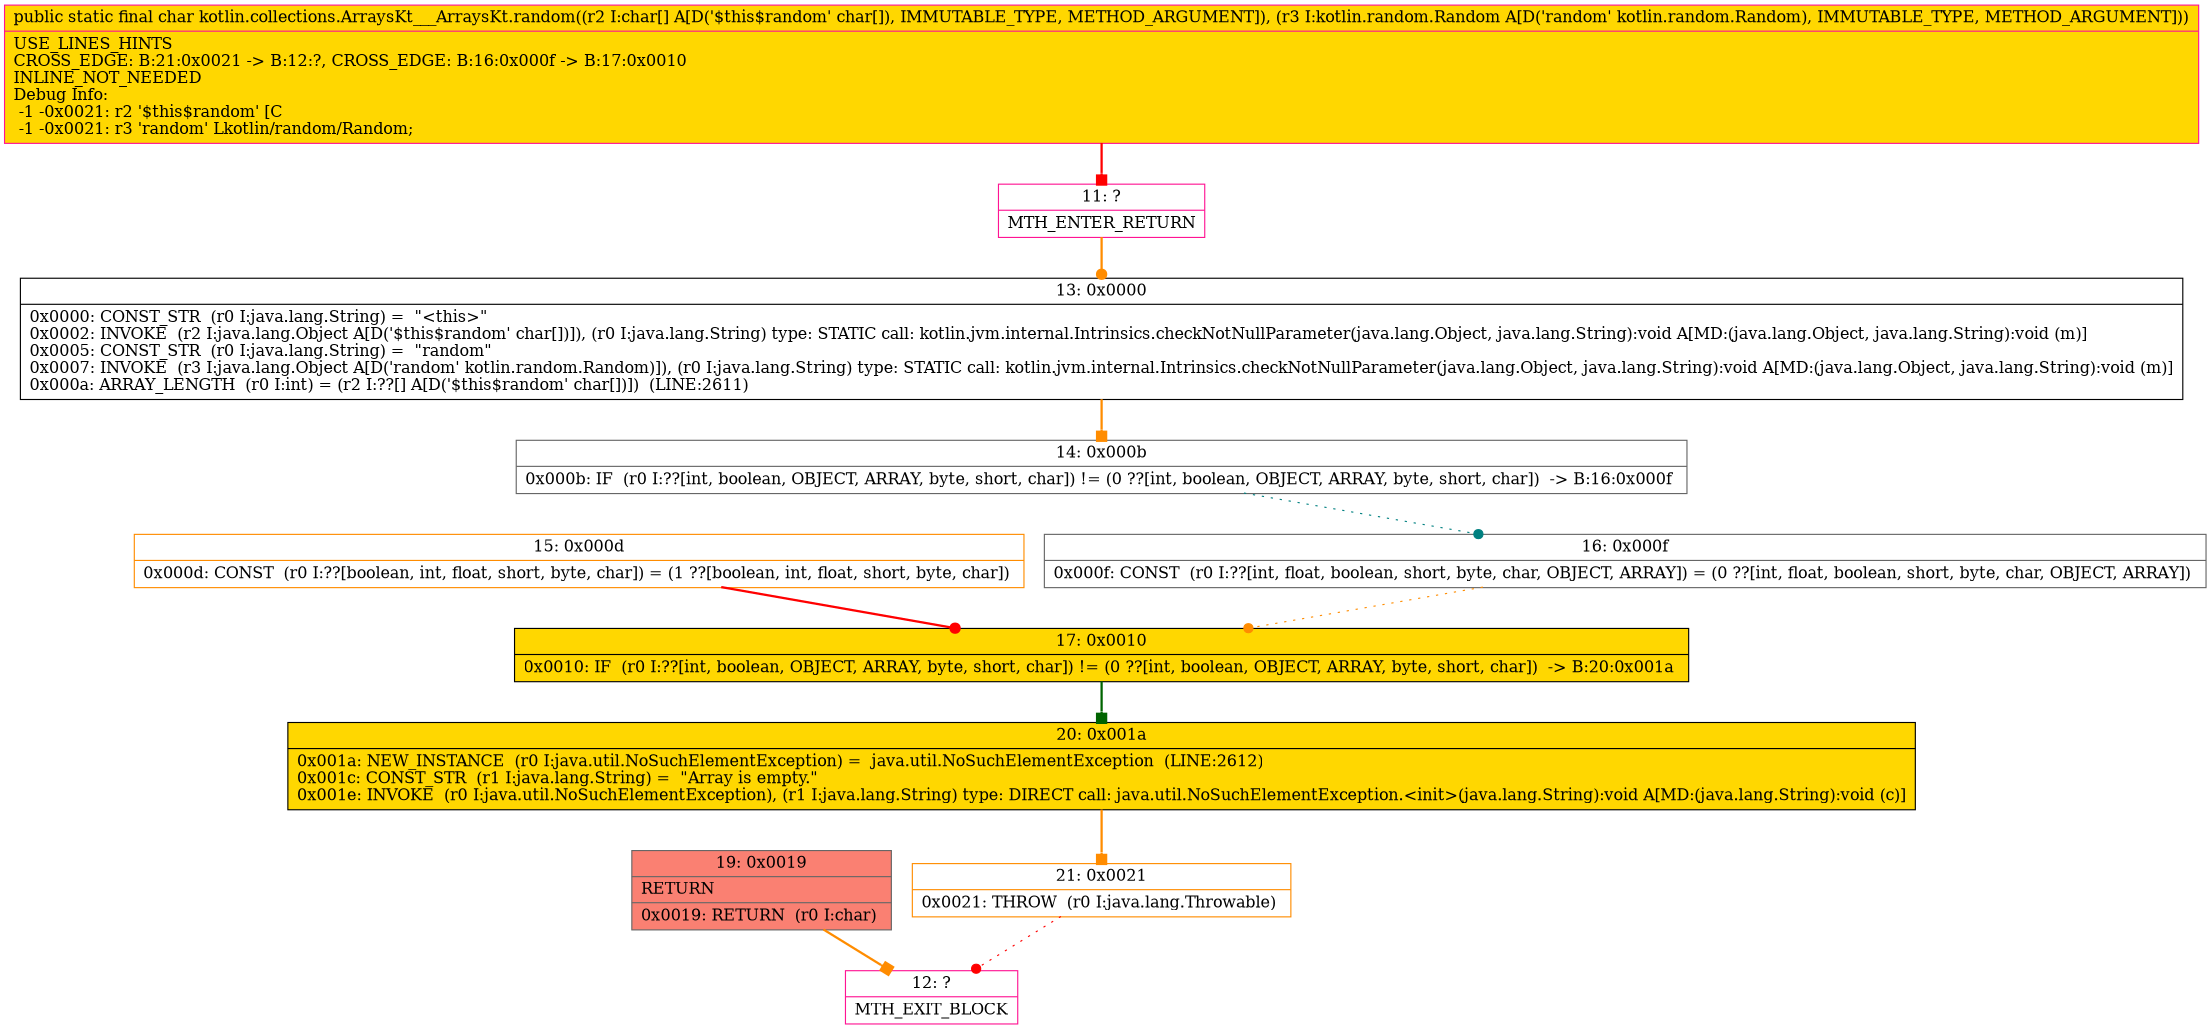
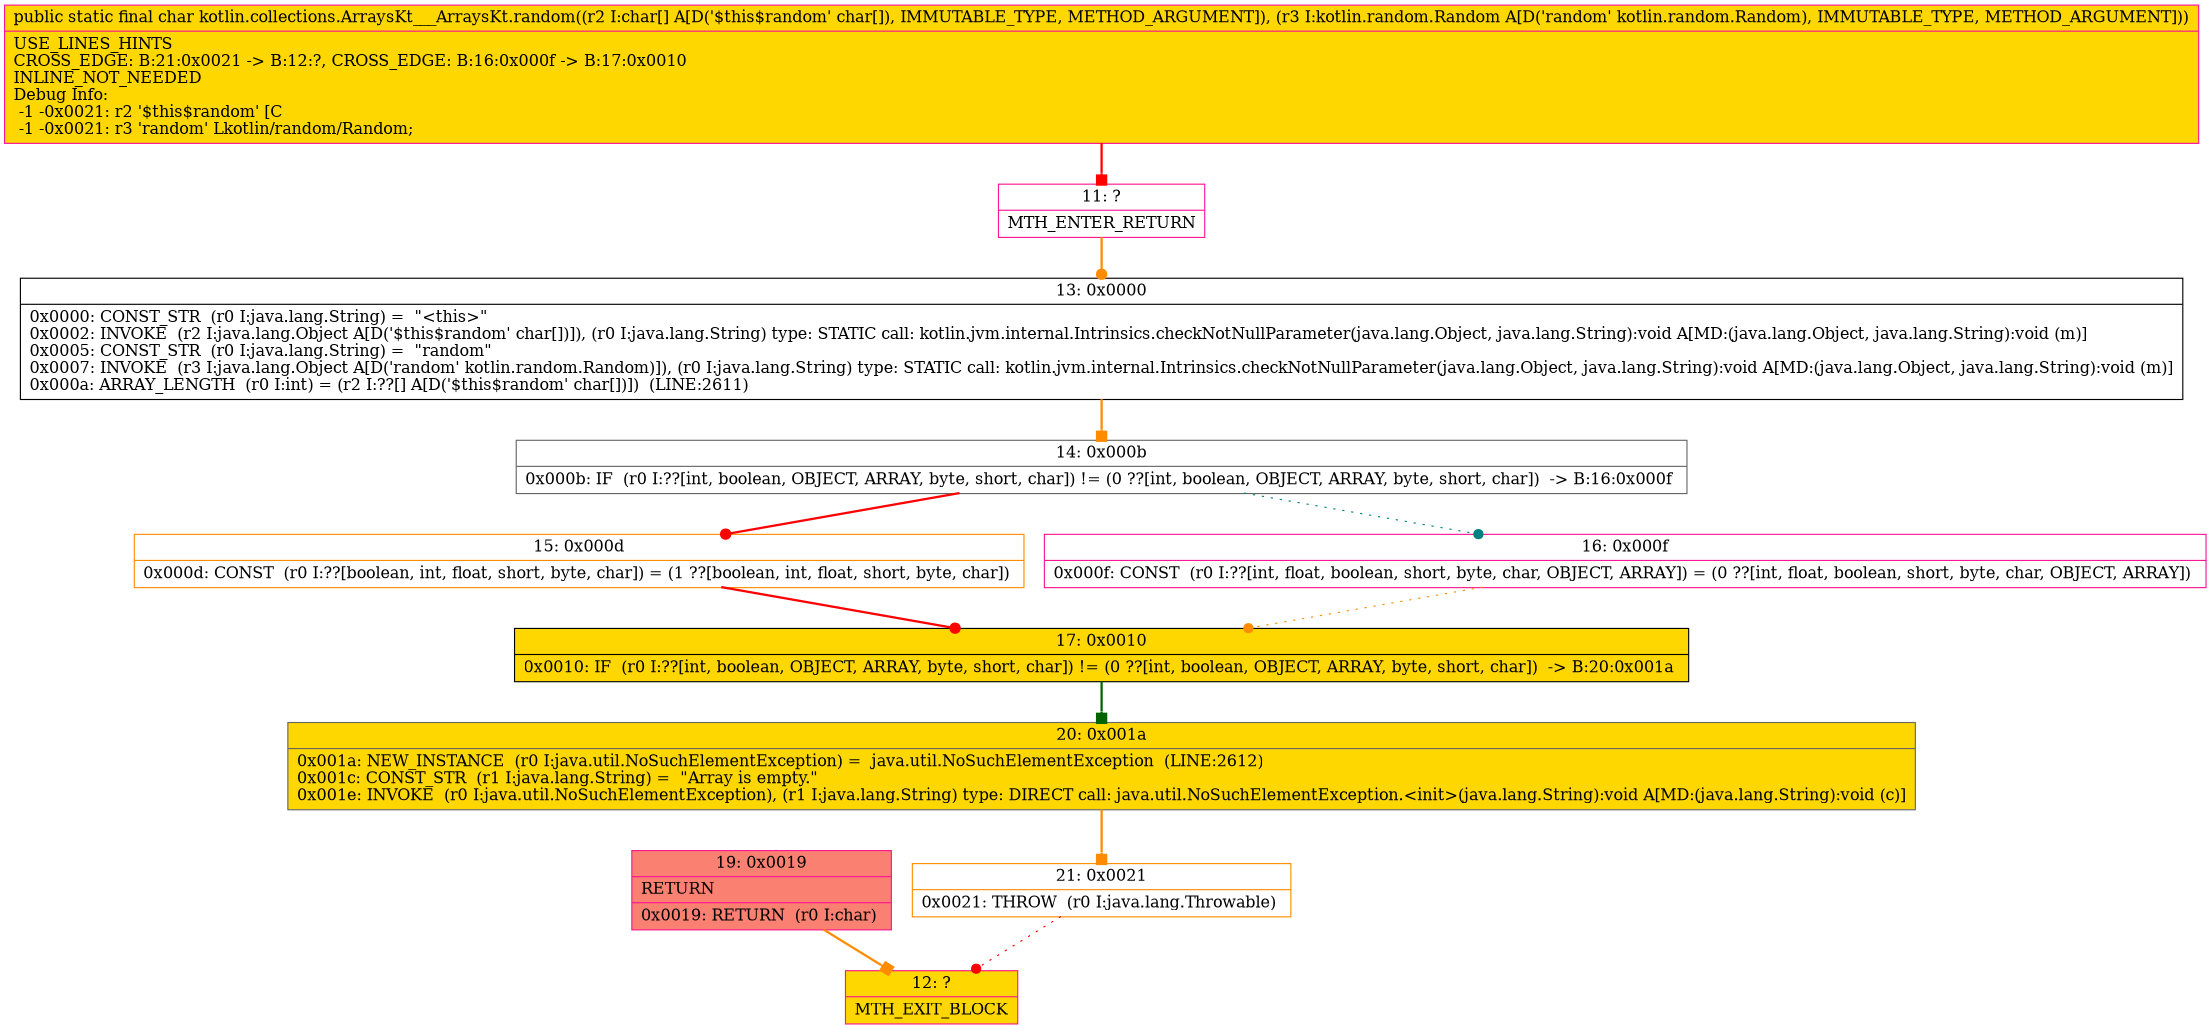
none -> (845, 513)
(1625, 561) -> (1625, 561)
(1102, 766) -> (1102, 766)
(762, 890) -> (762, 890)
(932, 997) -> (932, 997)
